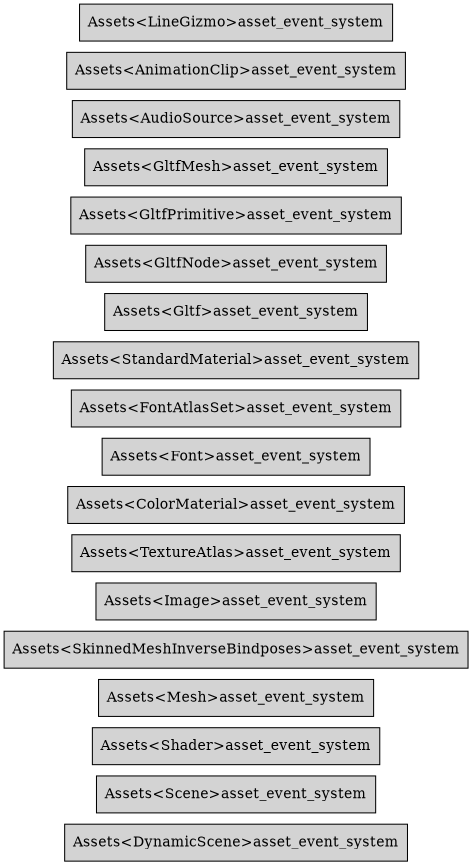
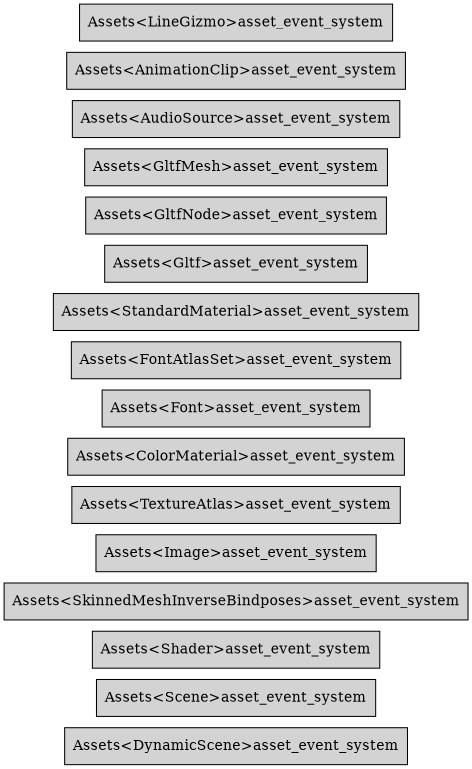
(236, 216) -> none
(236, 698) -> none
